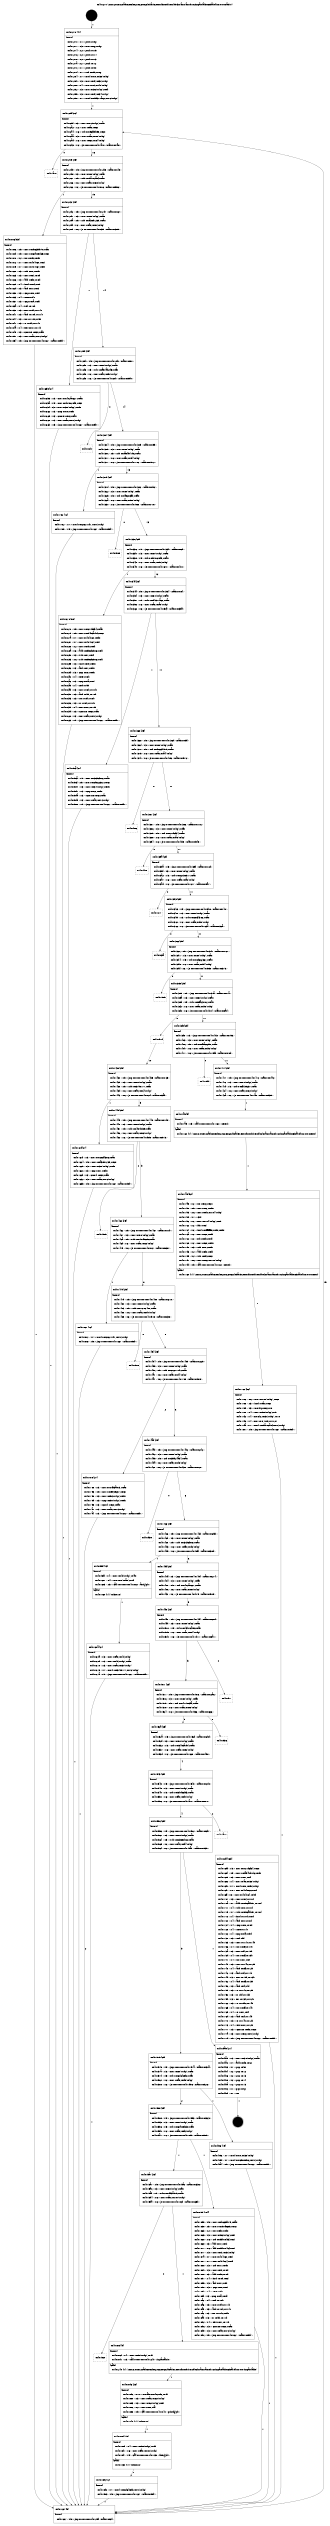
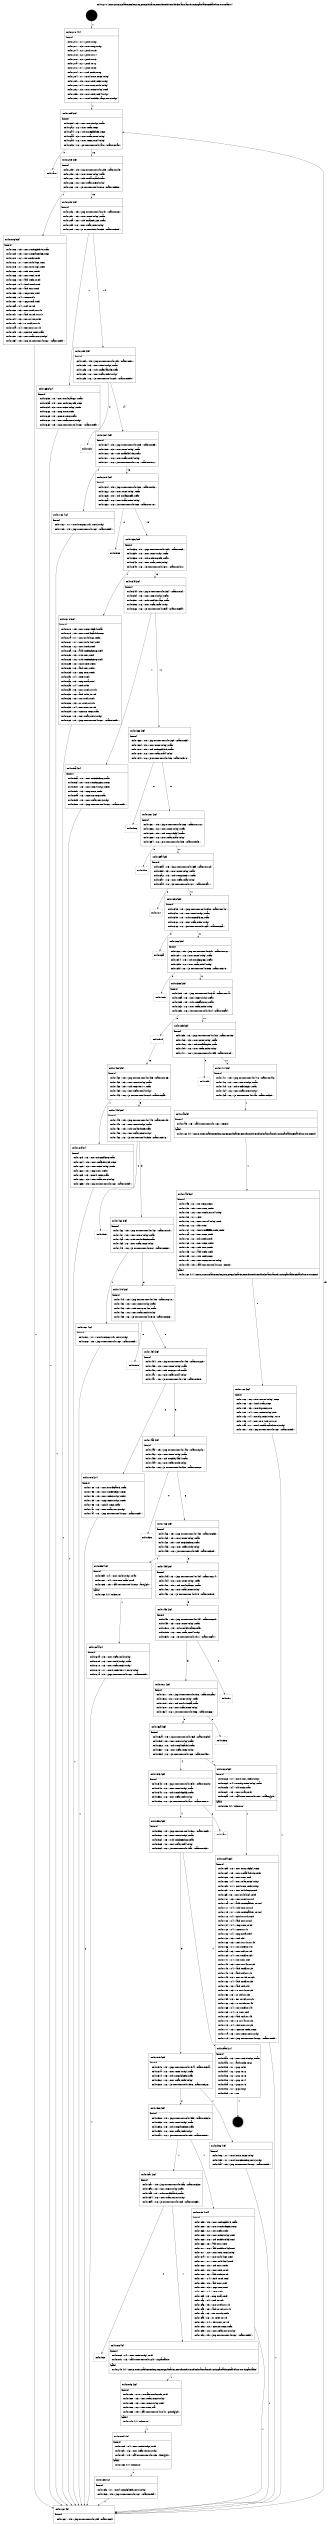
none -> (246, 1788)
